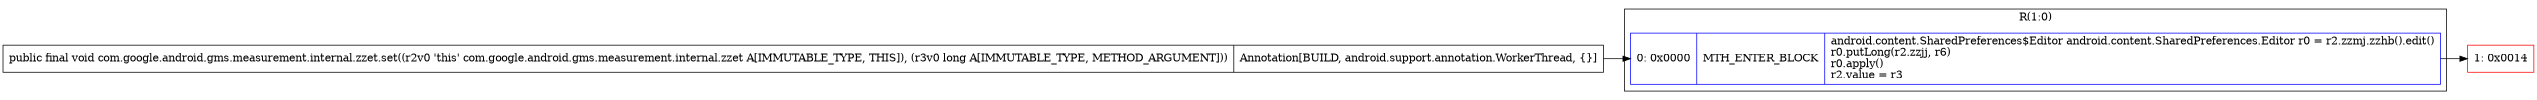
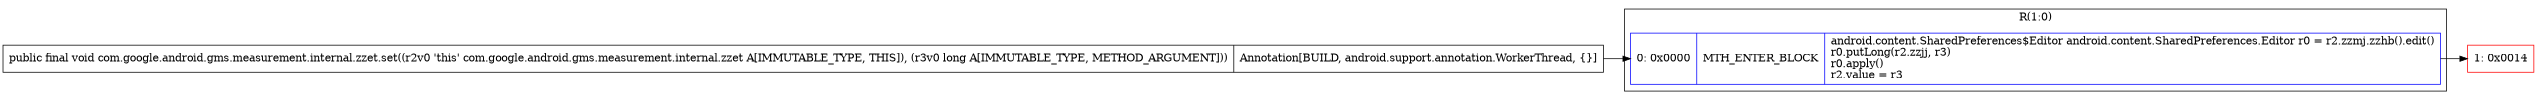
(1891, 53) -> (1891, 53)
